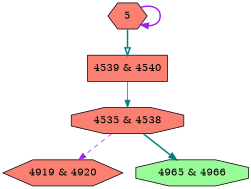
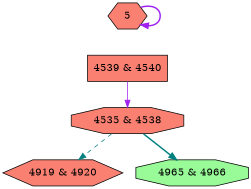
(128, 39) -> none
(128, 91) -> (128, 91)
(98, 144) -> (98, 144)
